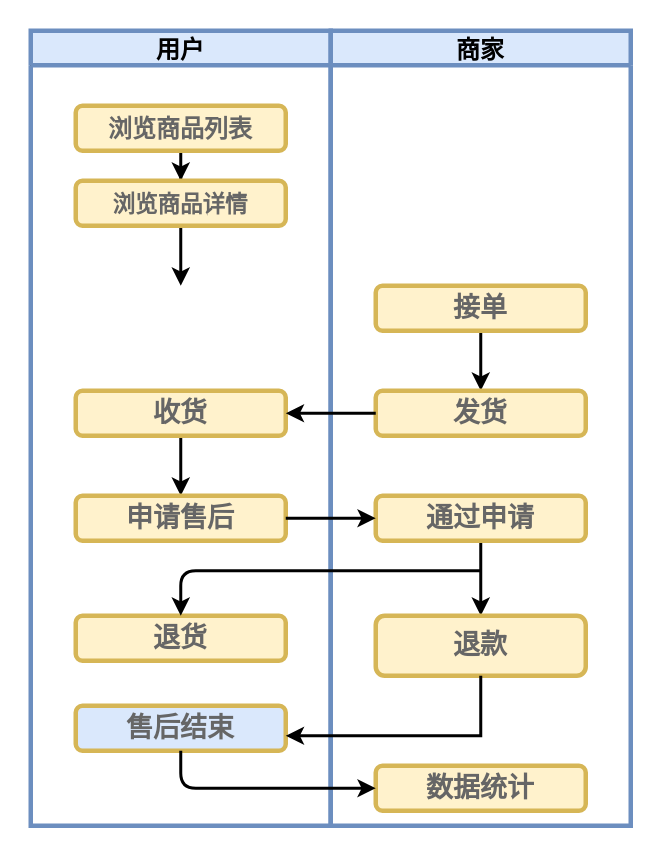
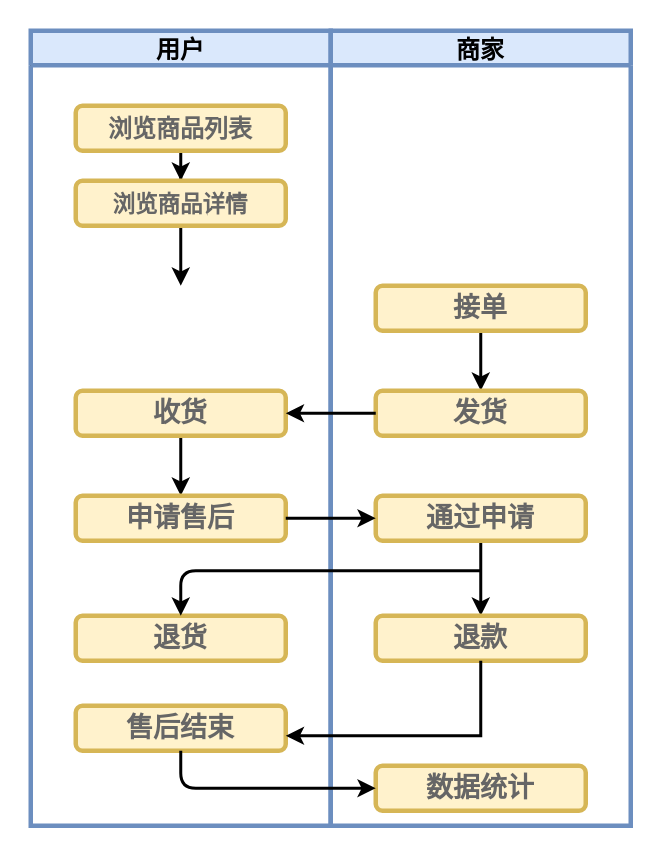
(481, 646) -> (481, 638)
(181, 728) -> (181, 728)
